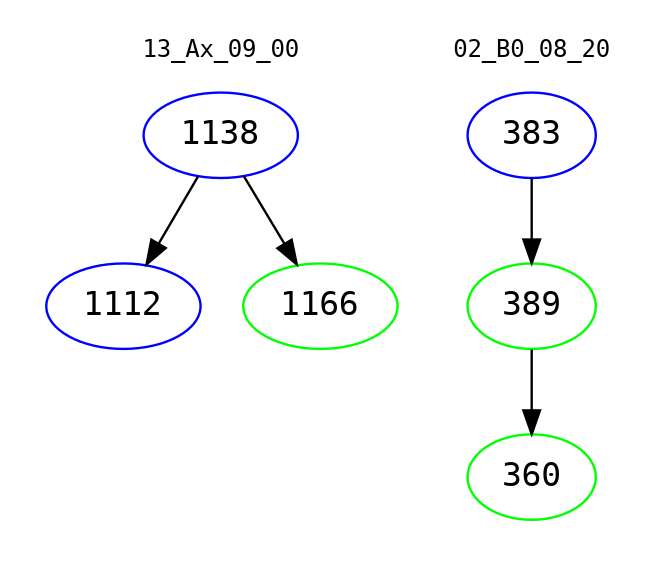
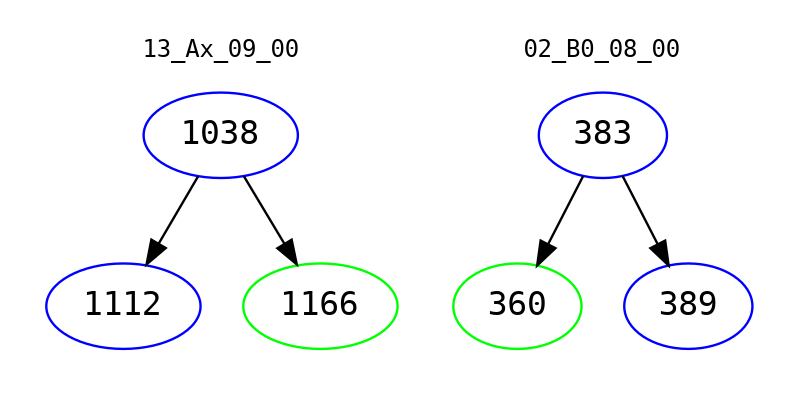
(533, 51) -> (603, 51)
(221, 135) -> (221, 135)
(532, 306) -> (688, 306)
(532, 380) -> (566, 210)
